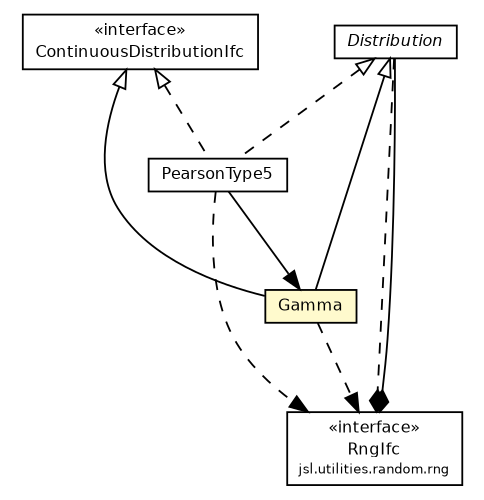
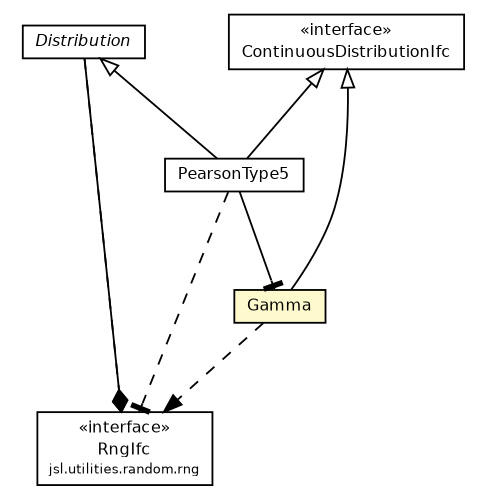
(299, 114) -> (166, 115)
(187, 122) -> (279, 121)
(350, 183) -> none
(259, 233) -> (255, 236)
(222, 309) -> (185, 298)
